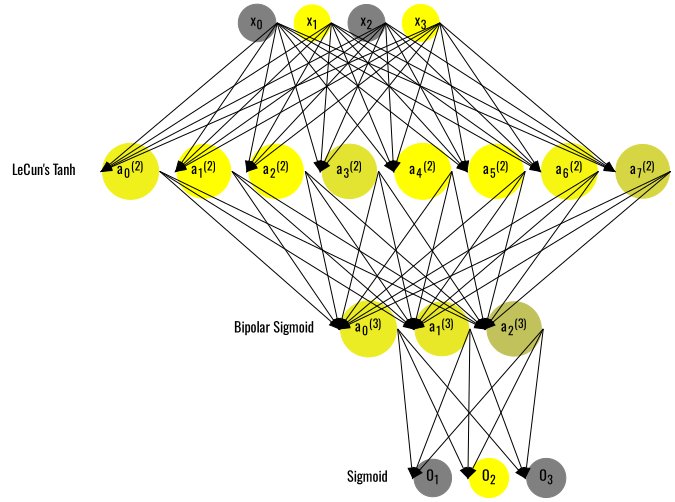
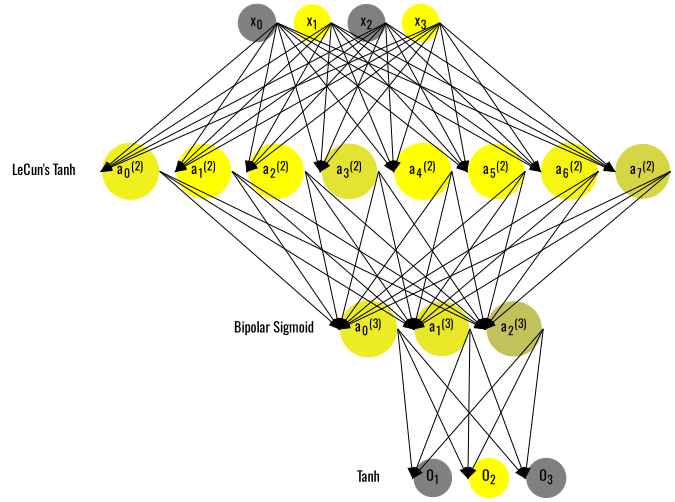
(368, 478) -> (369, 478)
